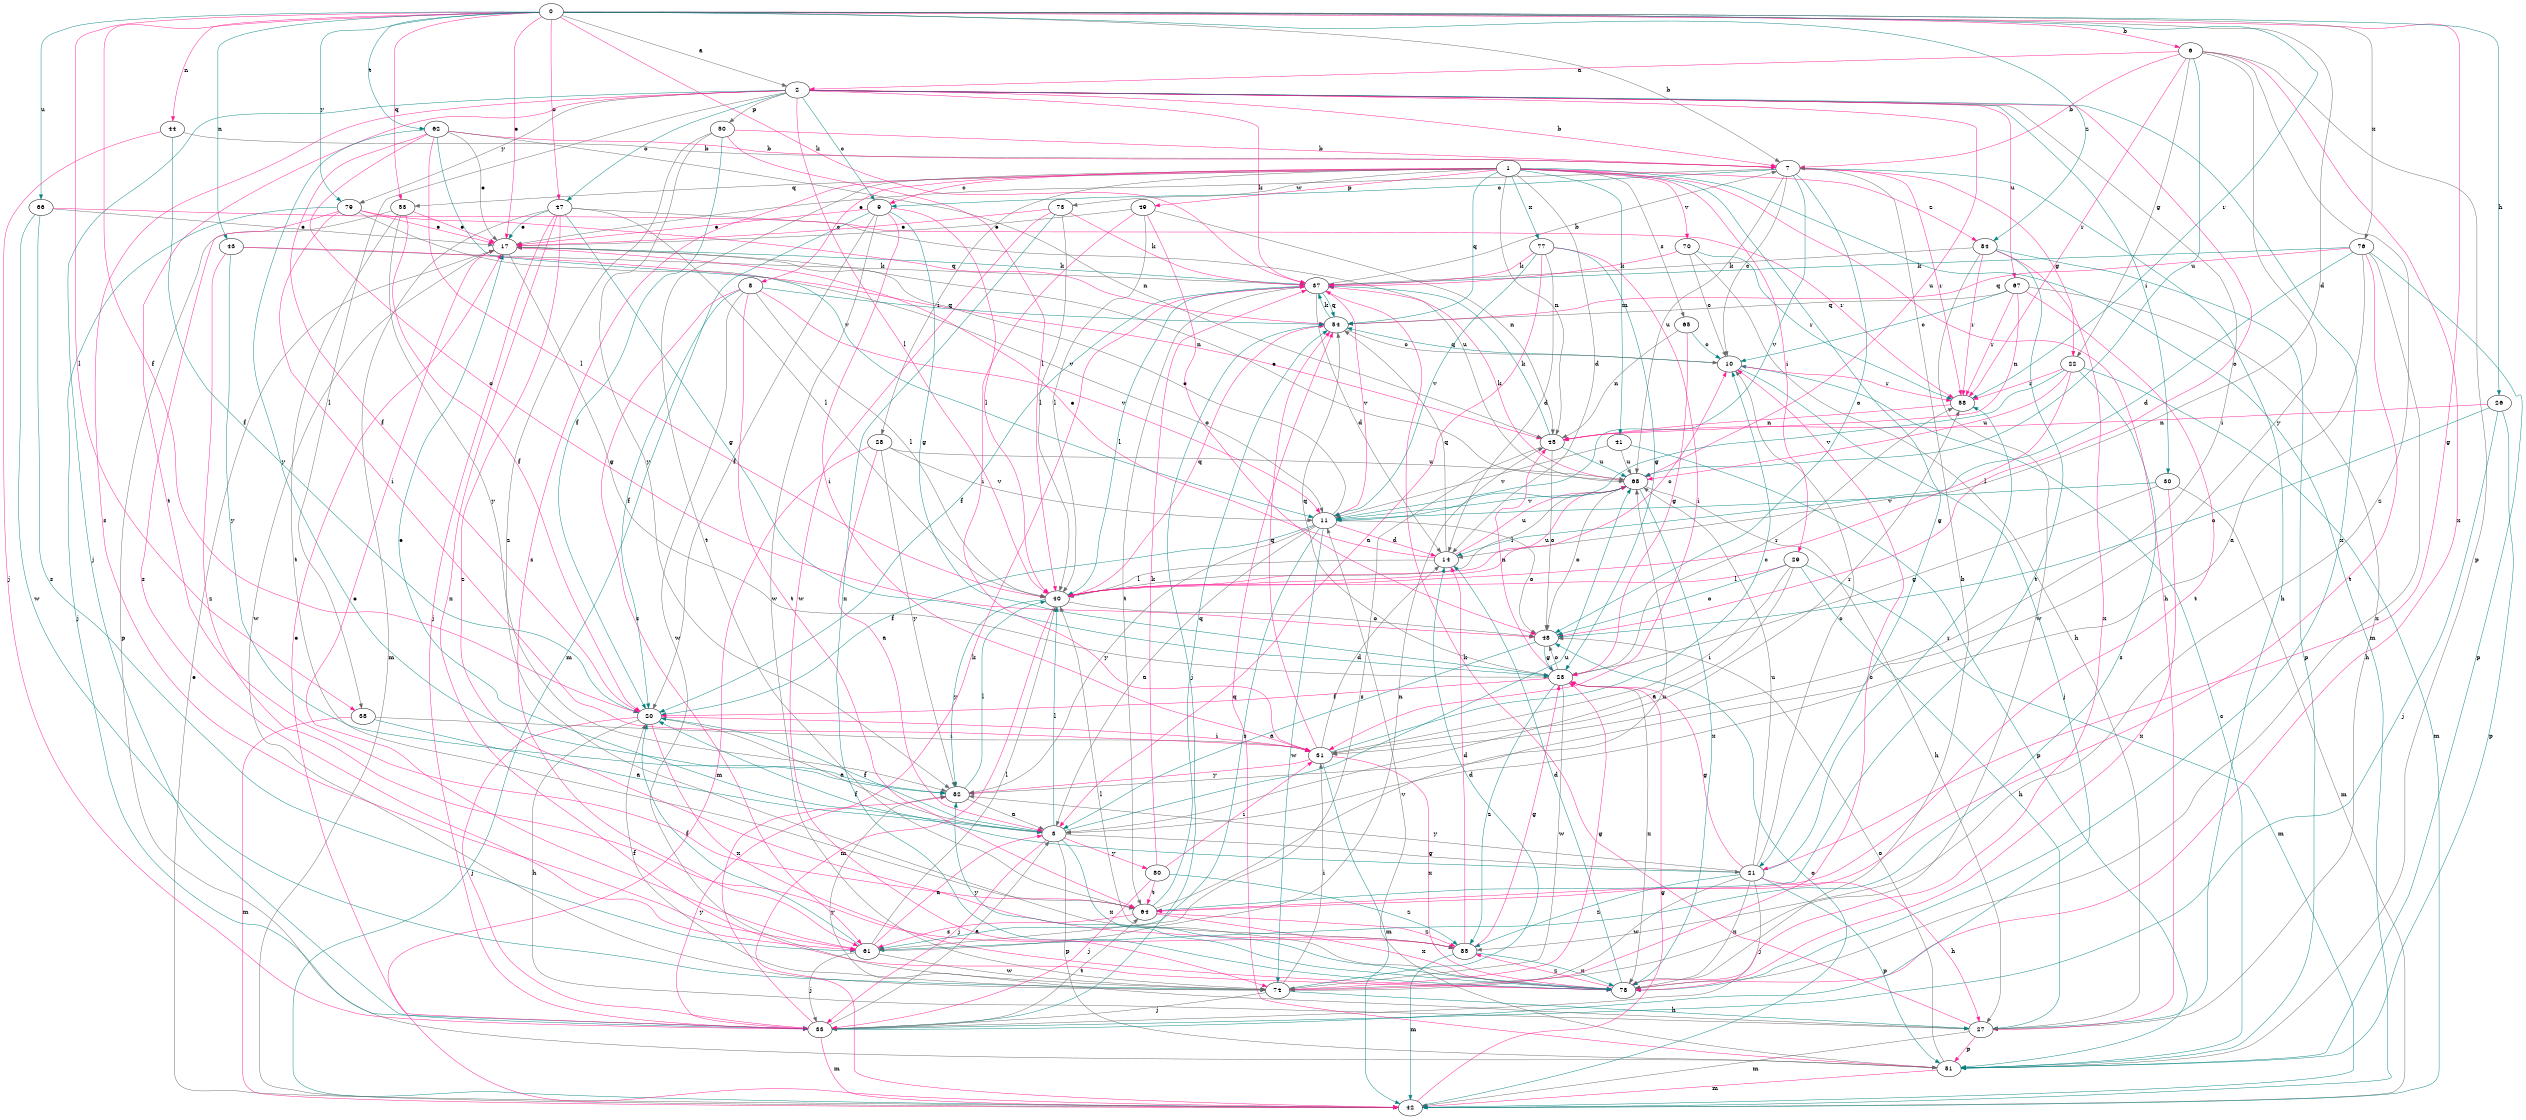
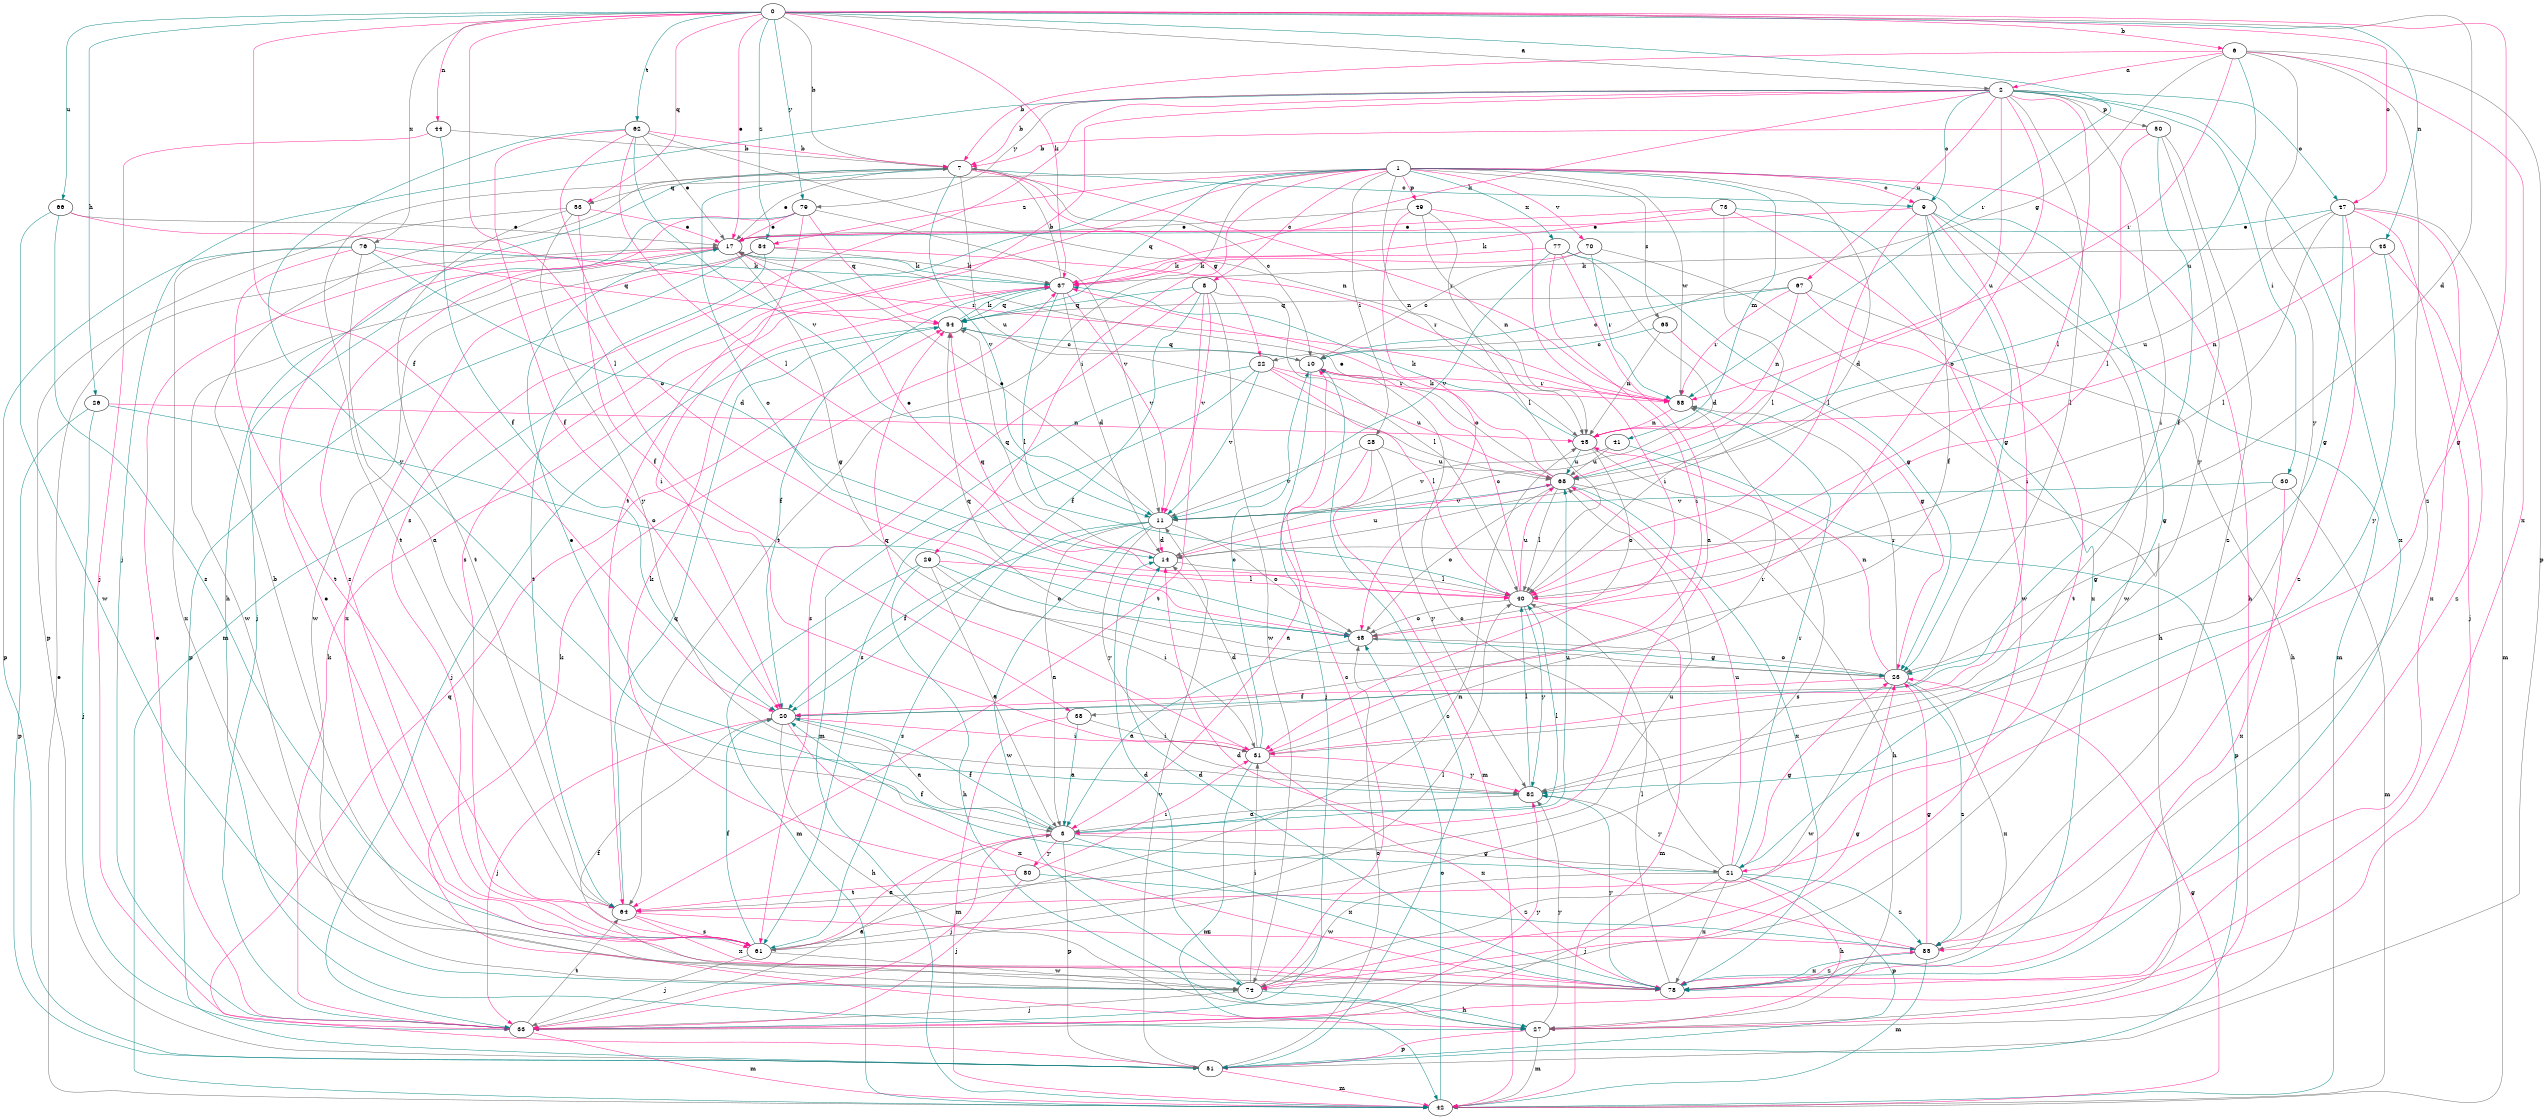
(1287, 186) -> (1631, 189)
(1124, 544) -> (330, 269)
(1768, 654) -> (1725, 645)
